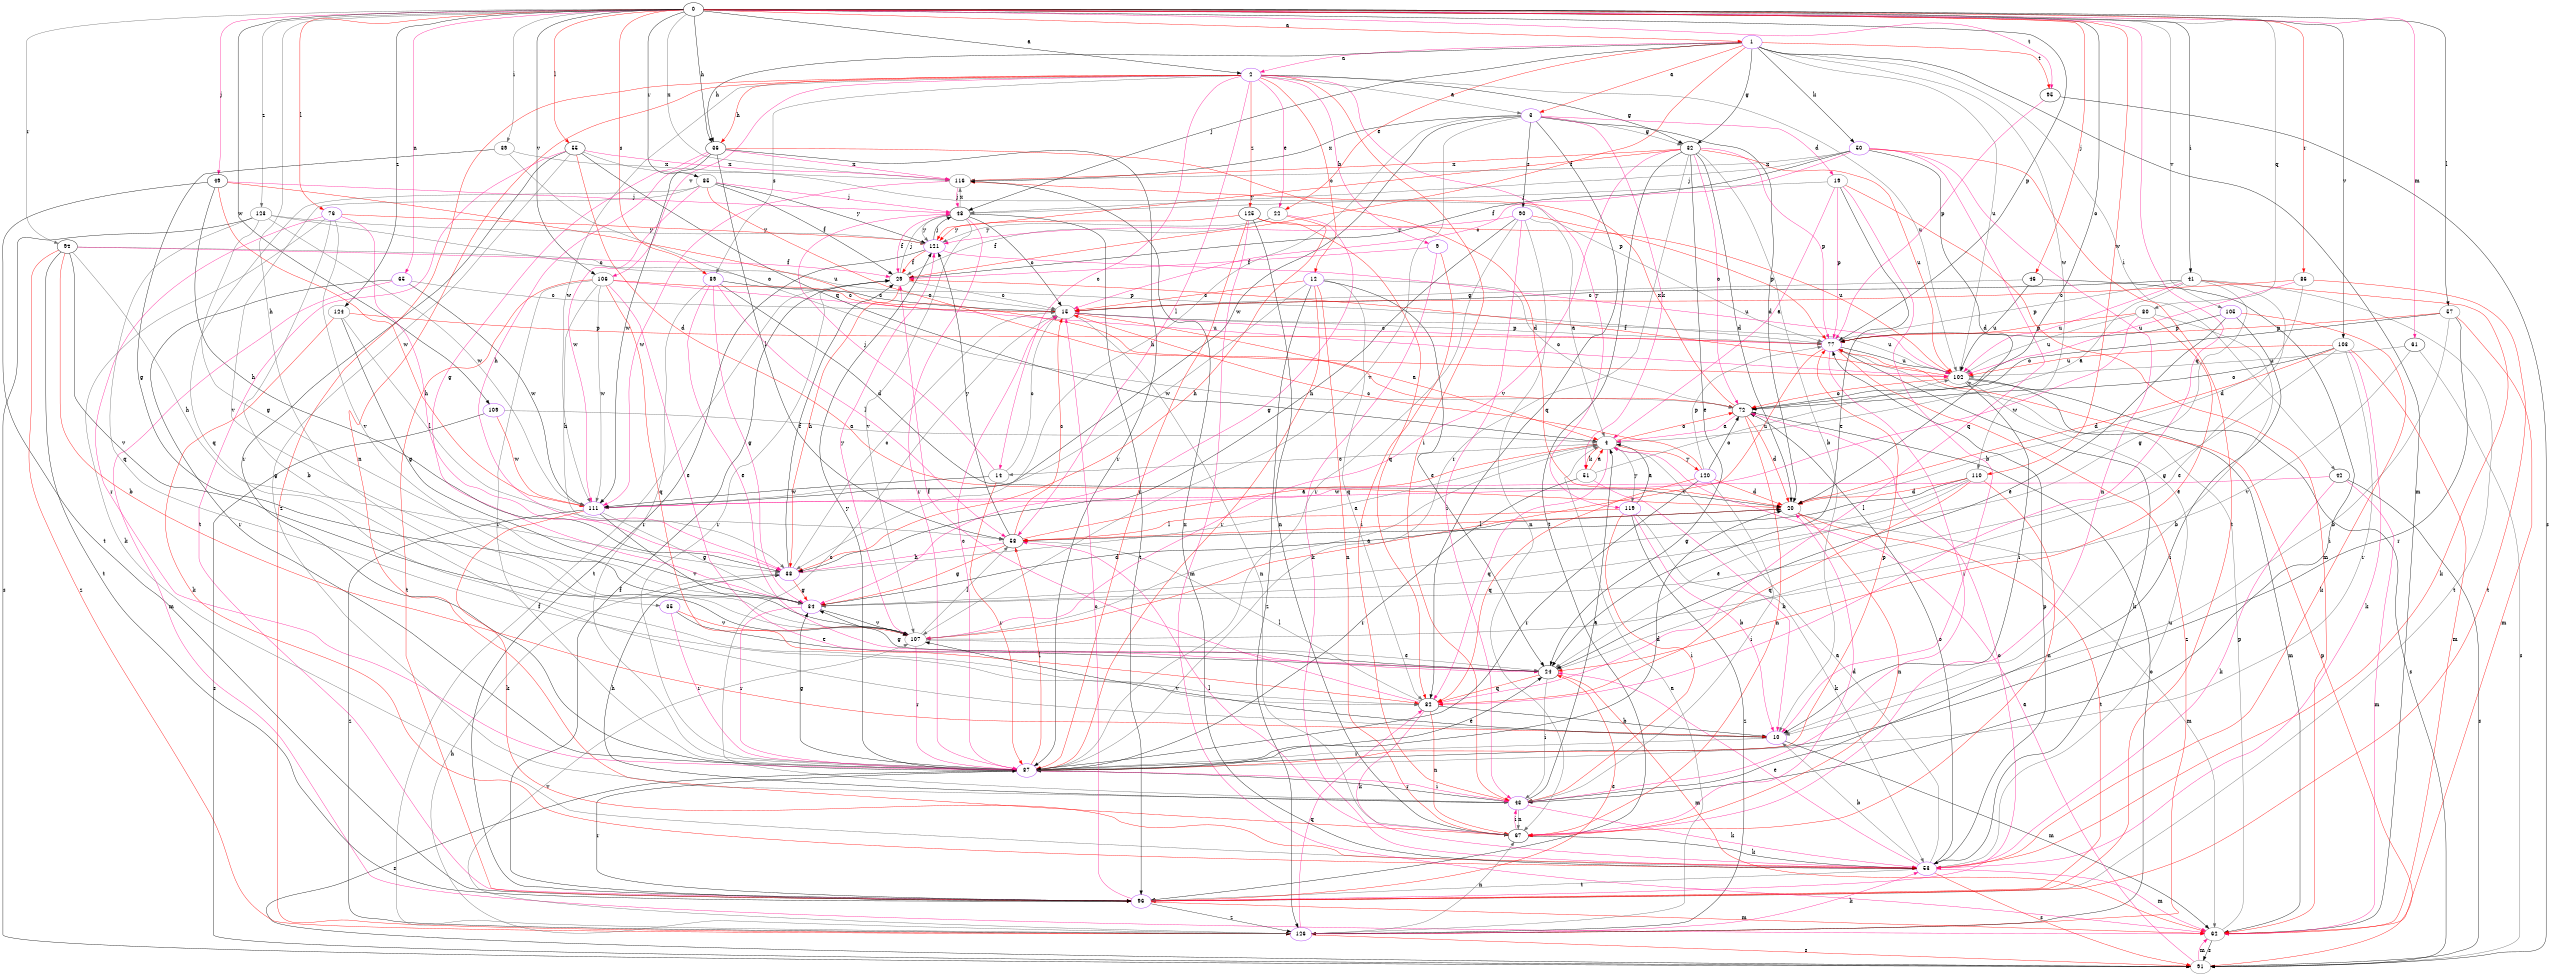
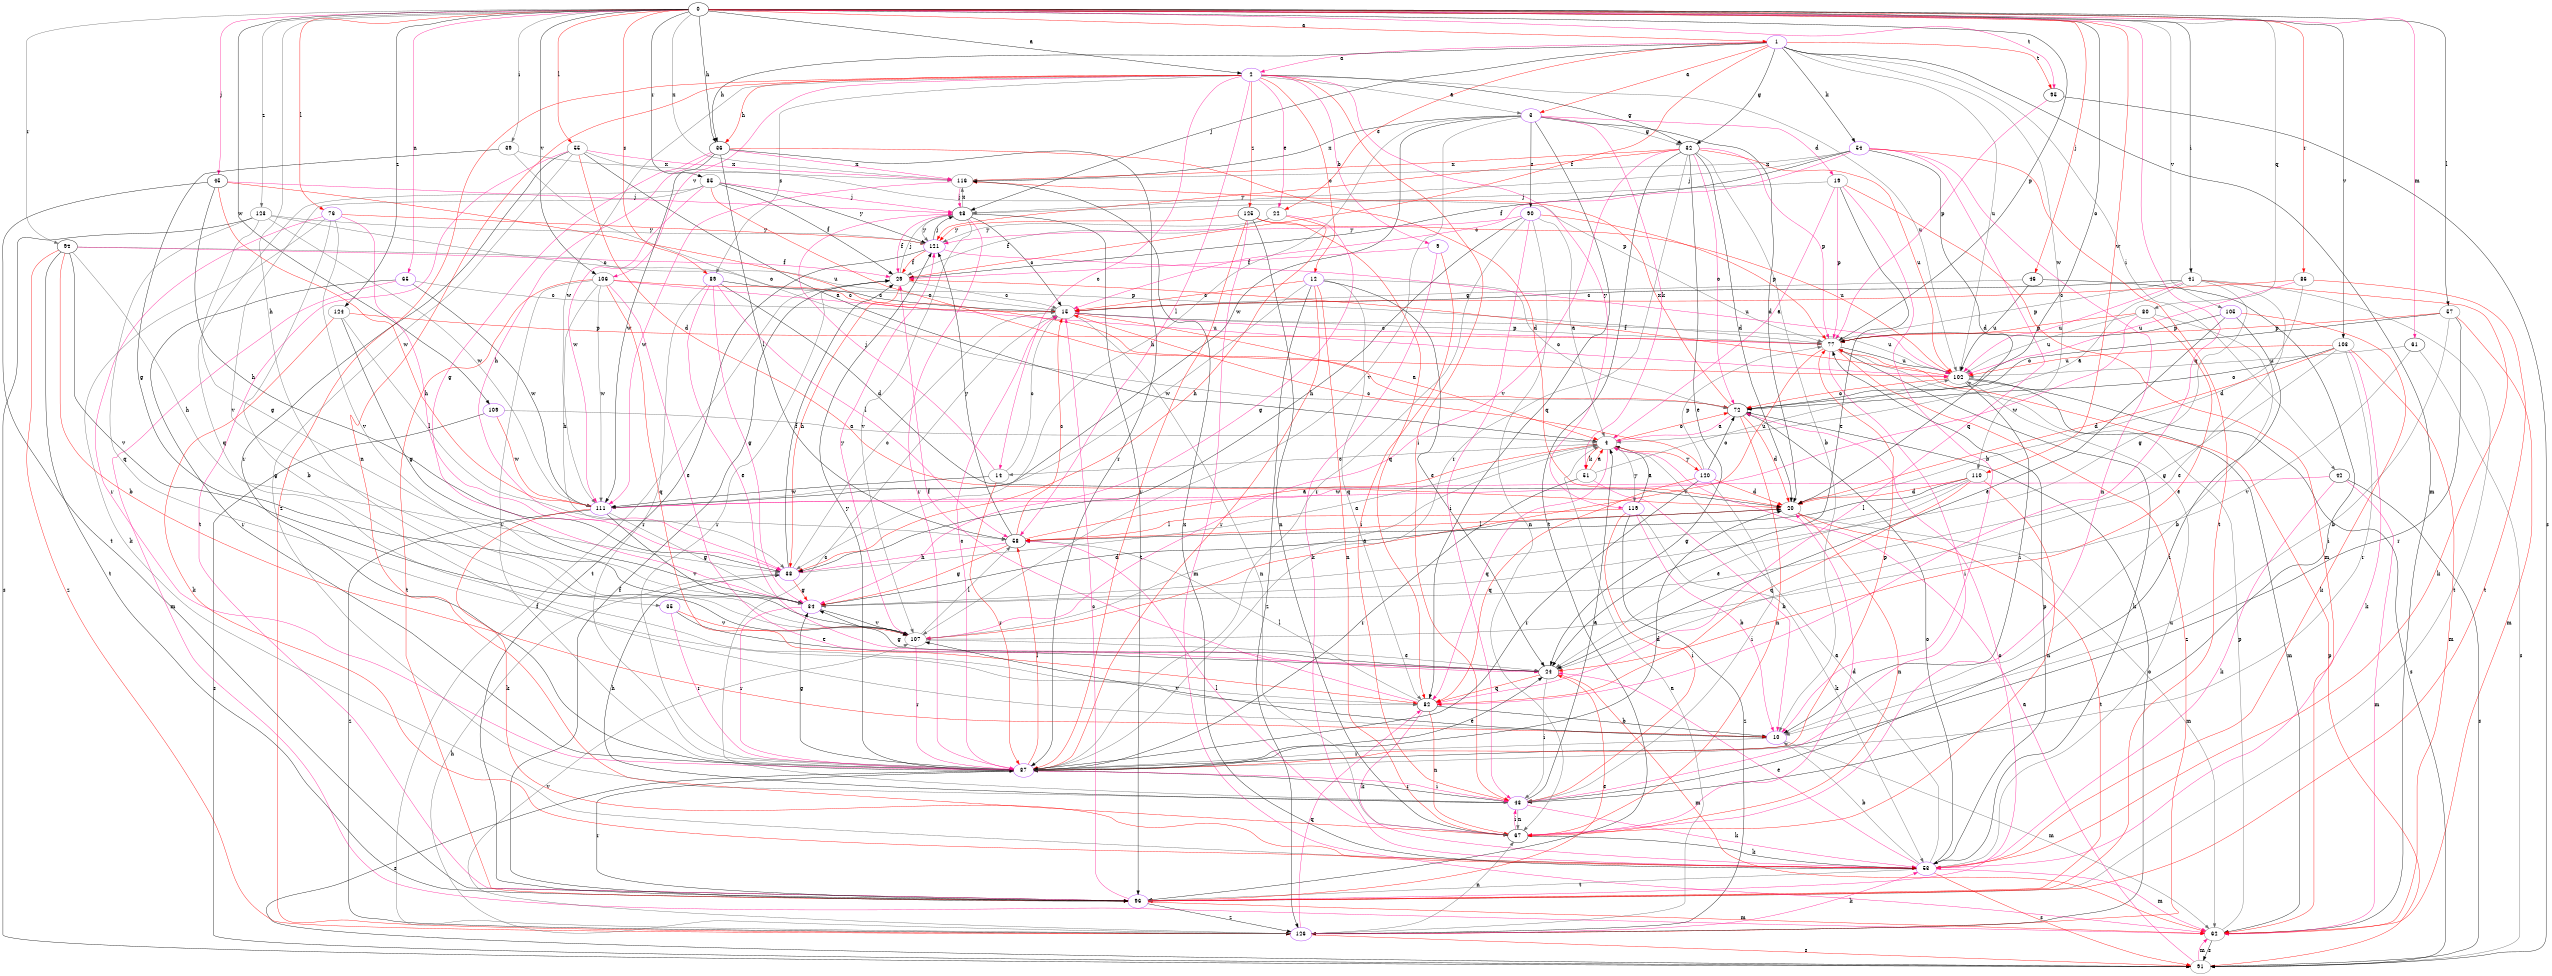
(575, 148) -> (577, 148)
(1859, 148) -> (1859, 148)
(217, 181) -> (217, 181)
(838, 296) -> (838, 296)
(1831, 345) -> (1831, 345)
(2023, 831) -> (1980, 814)
